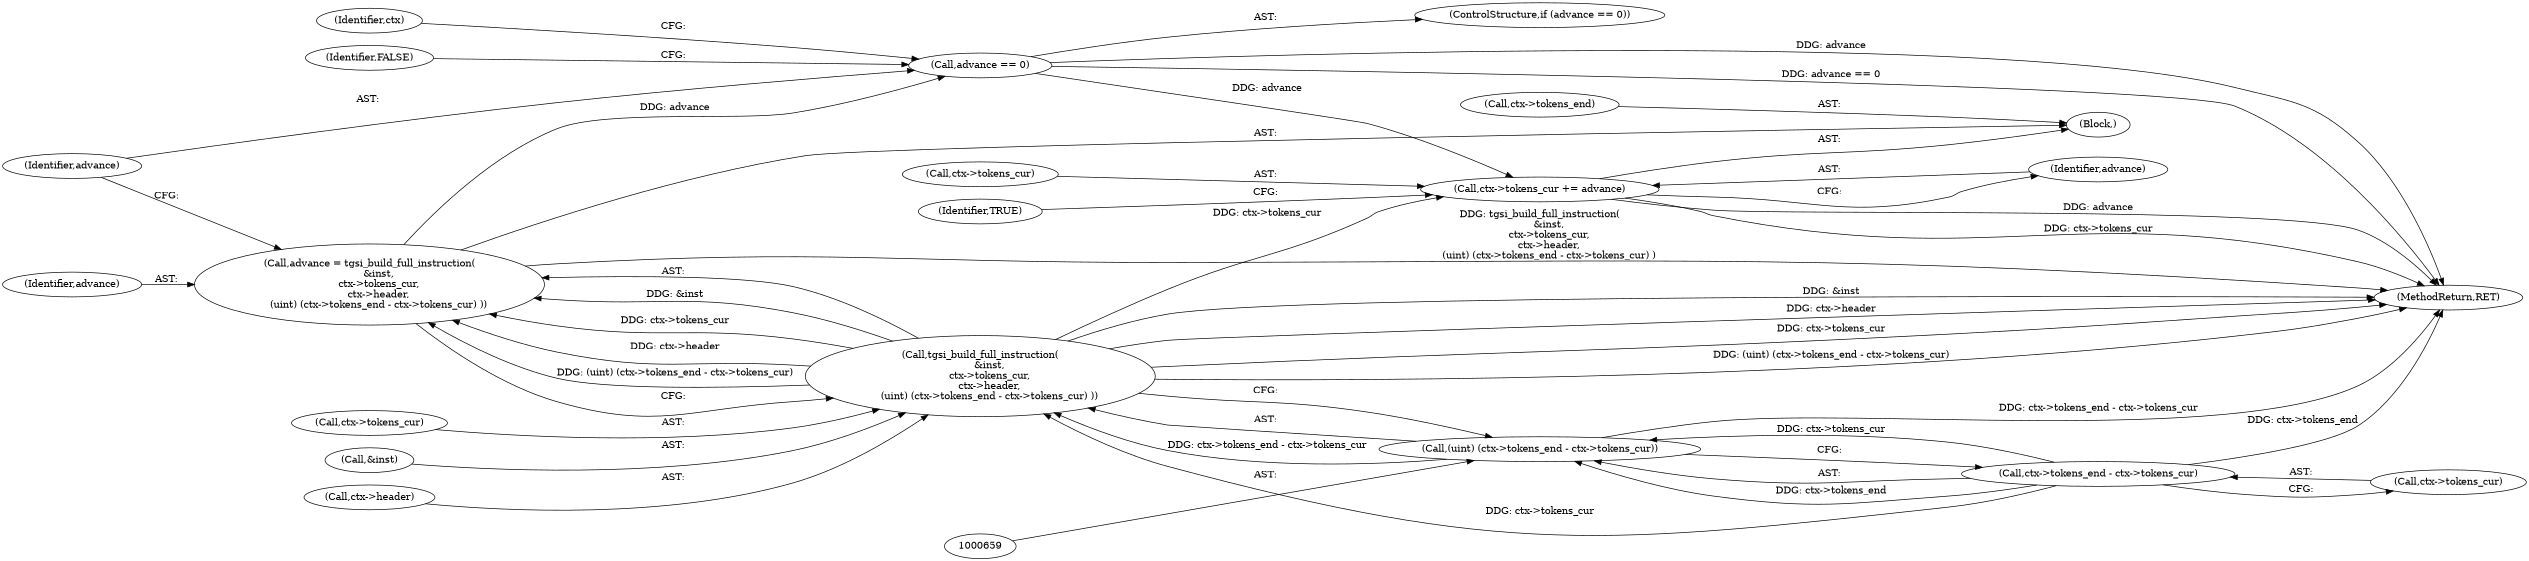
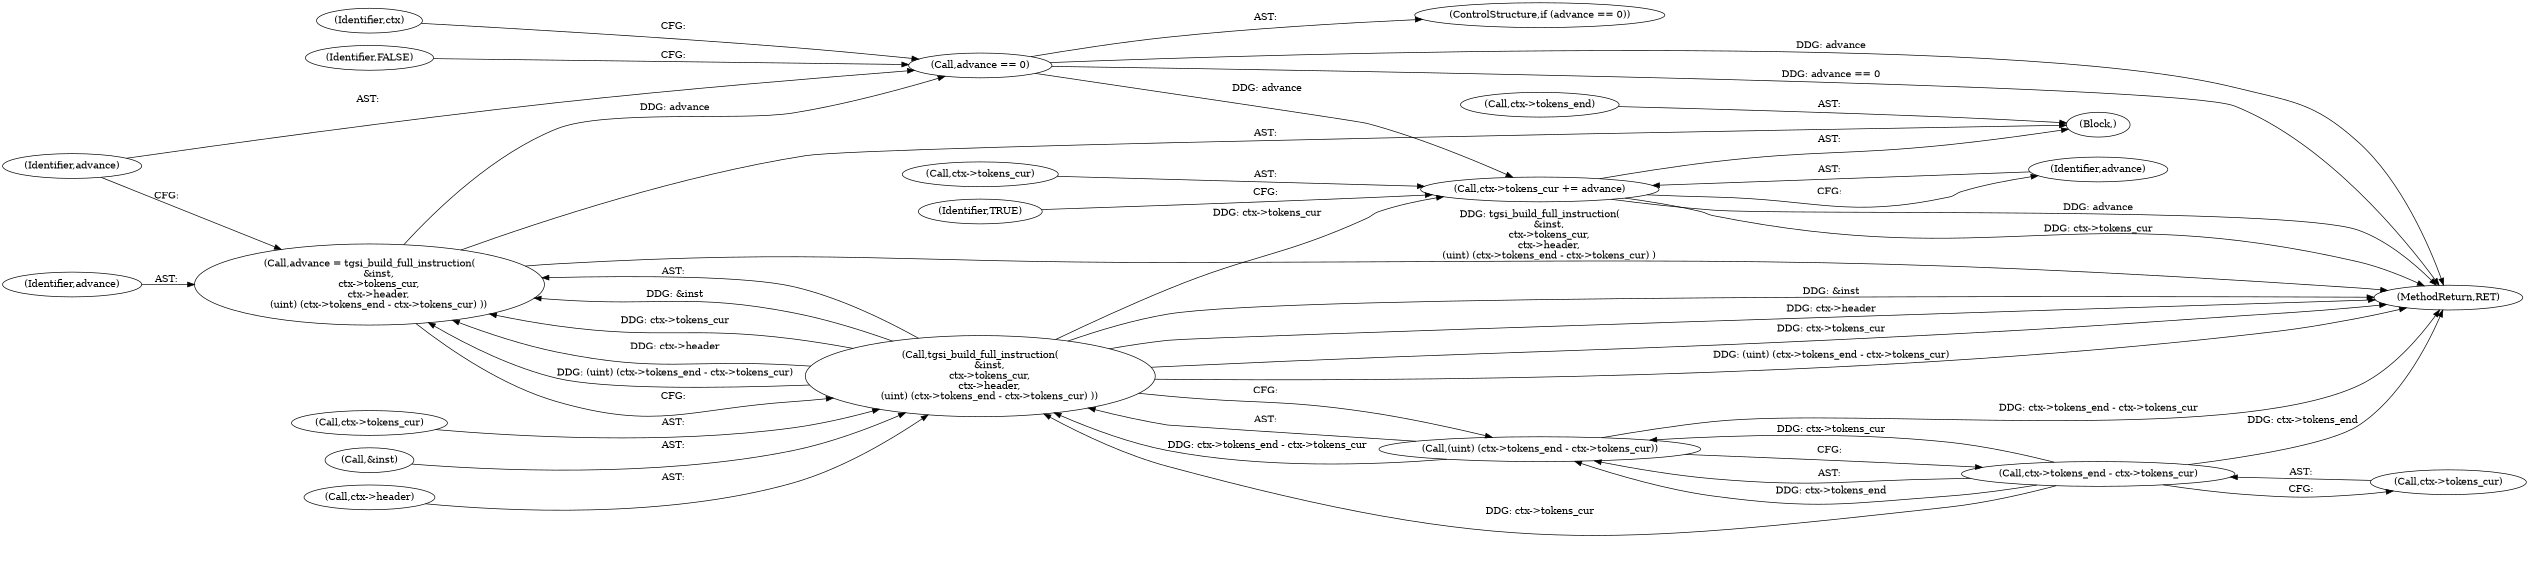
(980, 546) -> none
